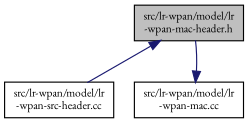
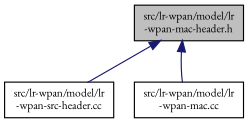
(197, 56) -> (181, 67)
